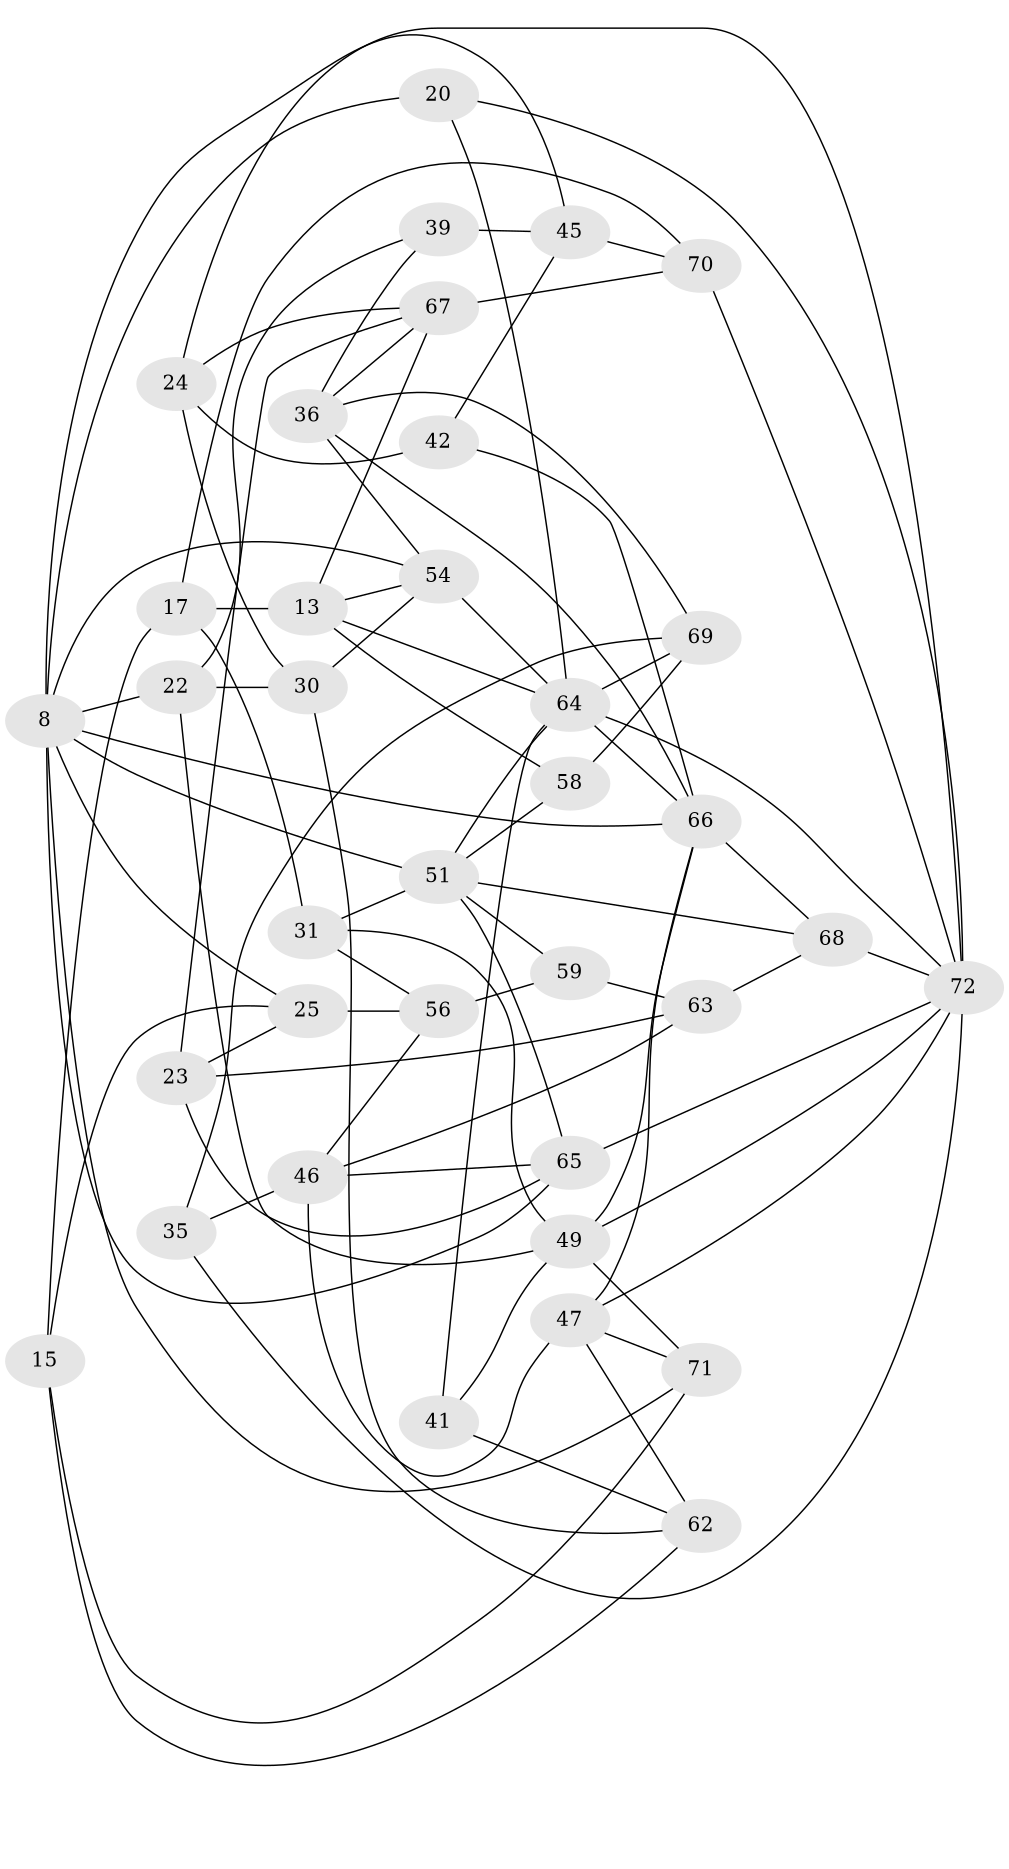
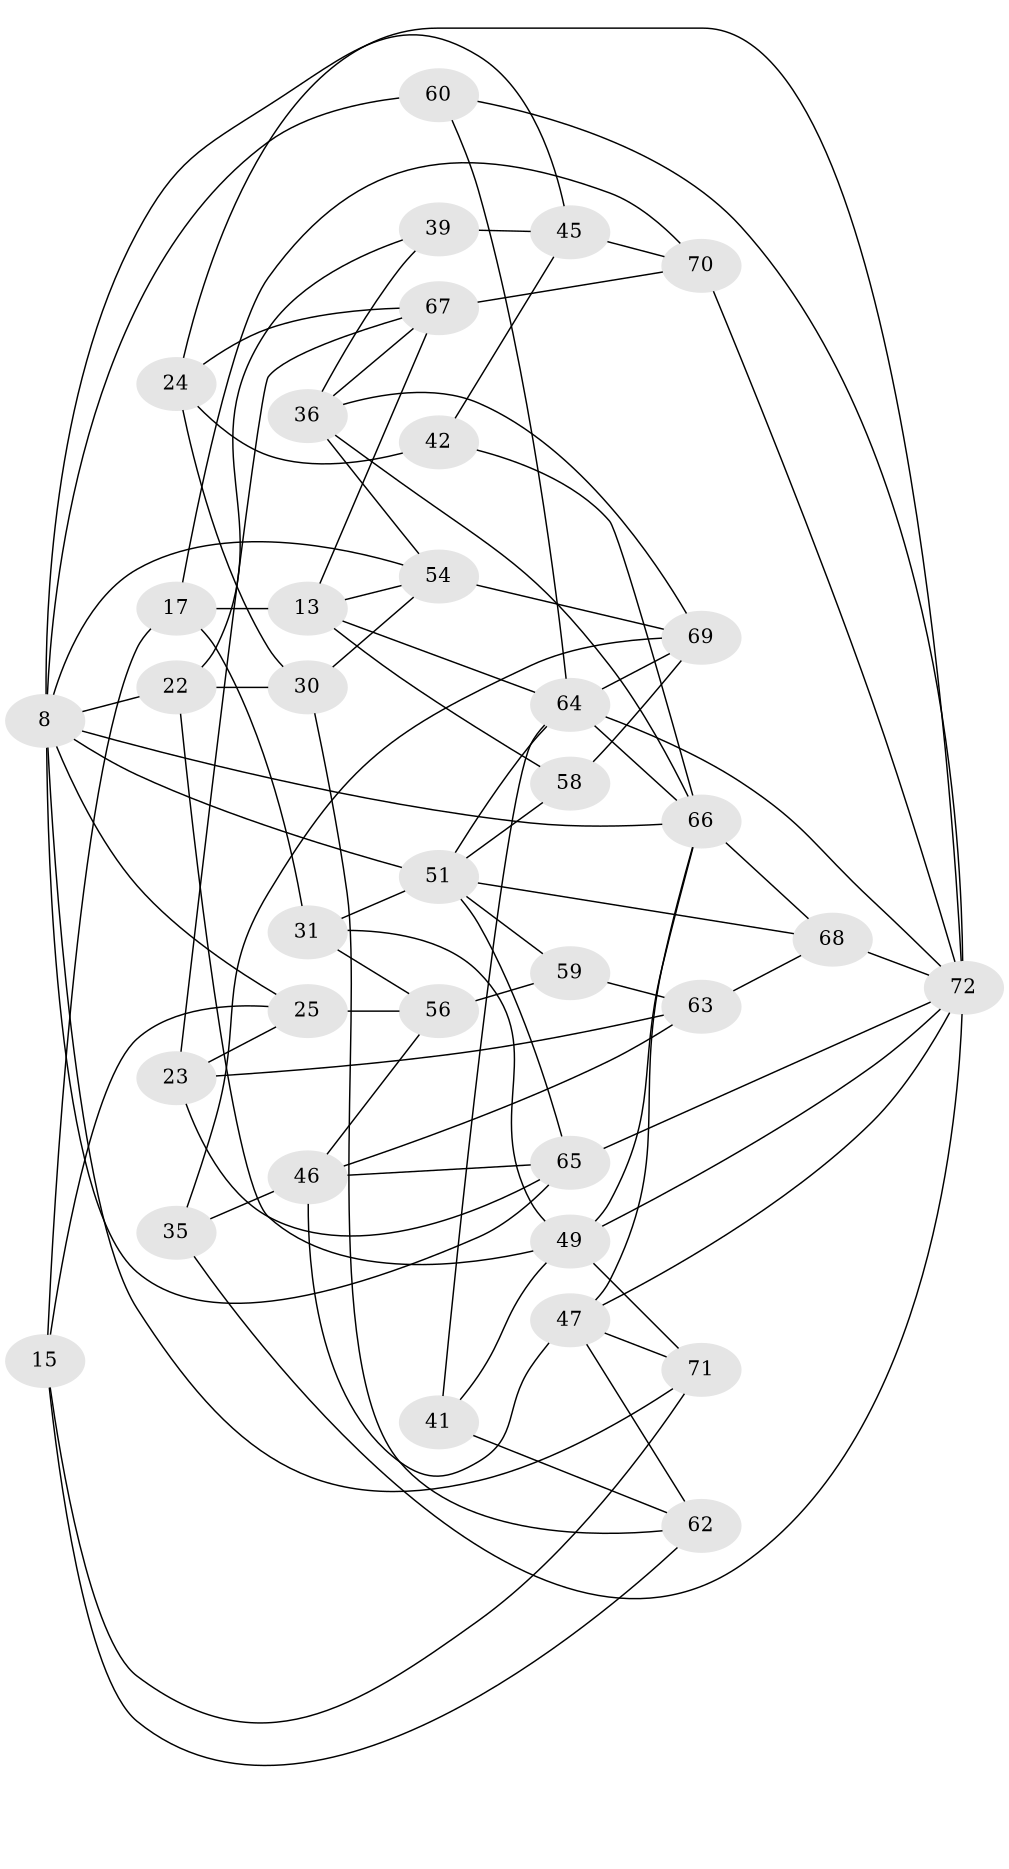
(439, 95) -> (439, 95)
(505, 641) -> (575, 608)
